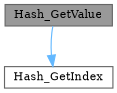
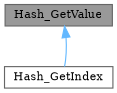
(51, 41) -> (66, 52)
